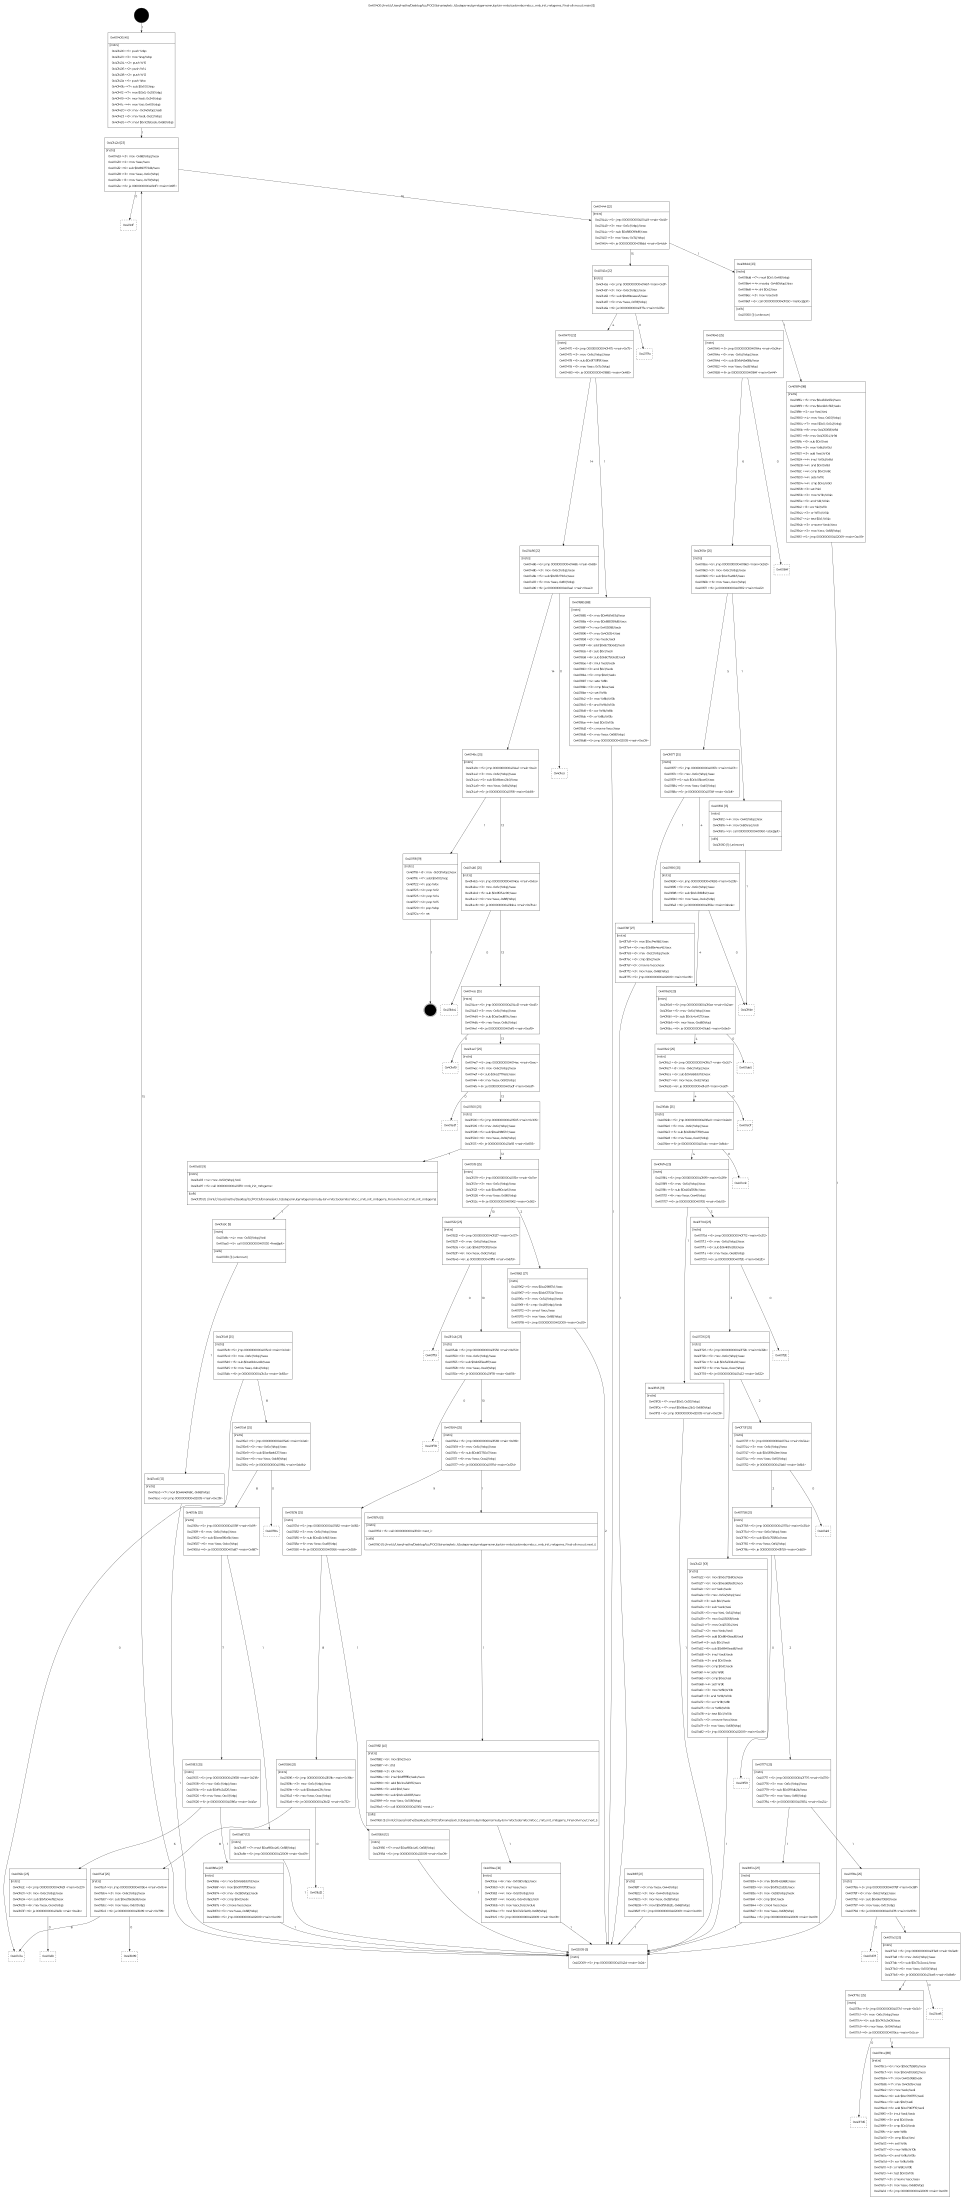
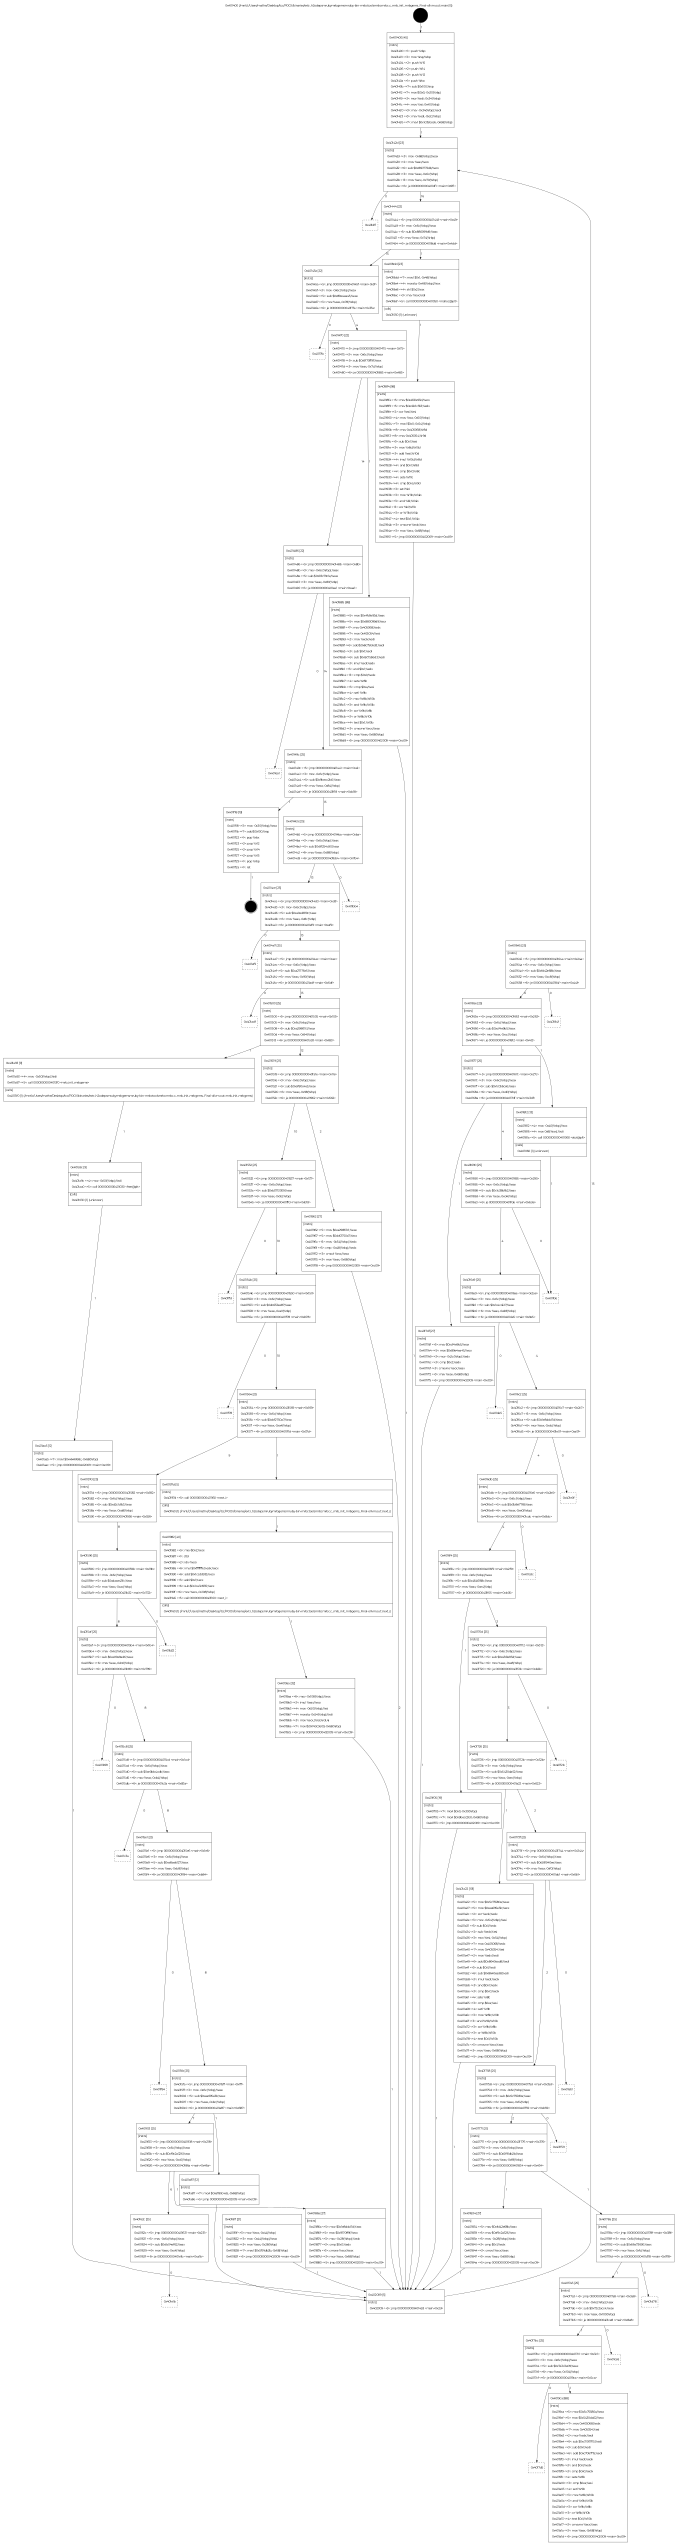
(409, 1844) -> none
(57, 1928) -> (134, 1707)
